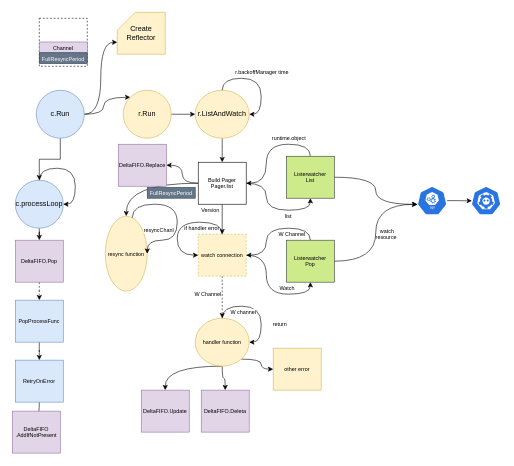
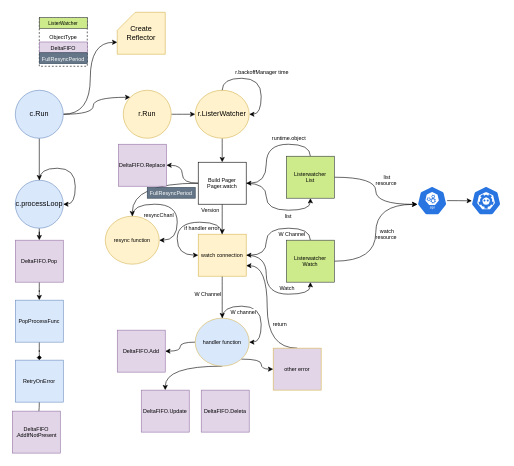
none -> (63, 23)
none -> (63, 37)
(63, 48) -> (63, 48)
(60, 114) -> (39, 114)
(222, 114) -> (222, 114)
none -> (387, 180)
(222, 183) -> (222, 183)
(126, 254) -> (132, 240)
(222, 255) -> (222, 255)
(311, 261) -> (311, 261)
(39, 292) -> (39, 292)
(222, 294) -> (222, 294)
none -> (271, 331)
(222, 342) -> (222, 342)
none -> (180, 347)
none -> (141, 351)
(39, 354) -> (39, 354)
(297, 369) -> (297, 369)
(224, 378) -> none
